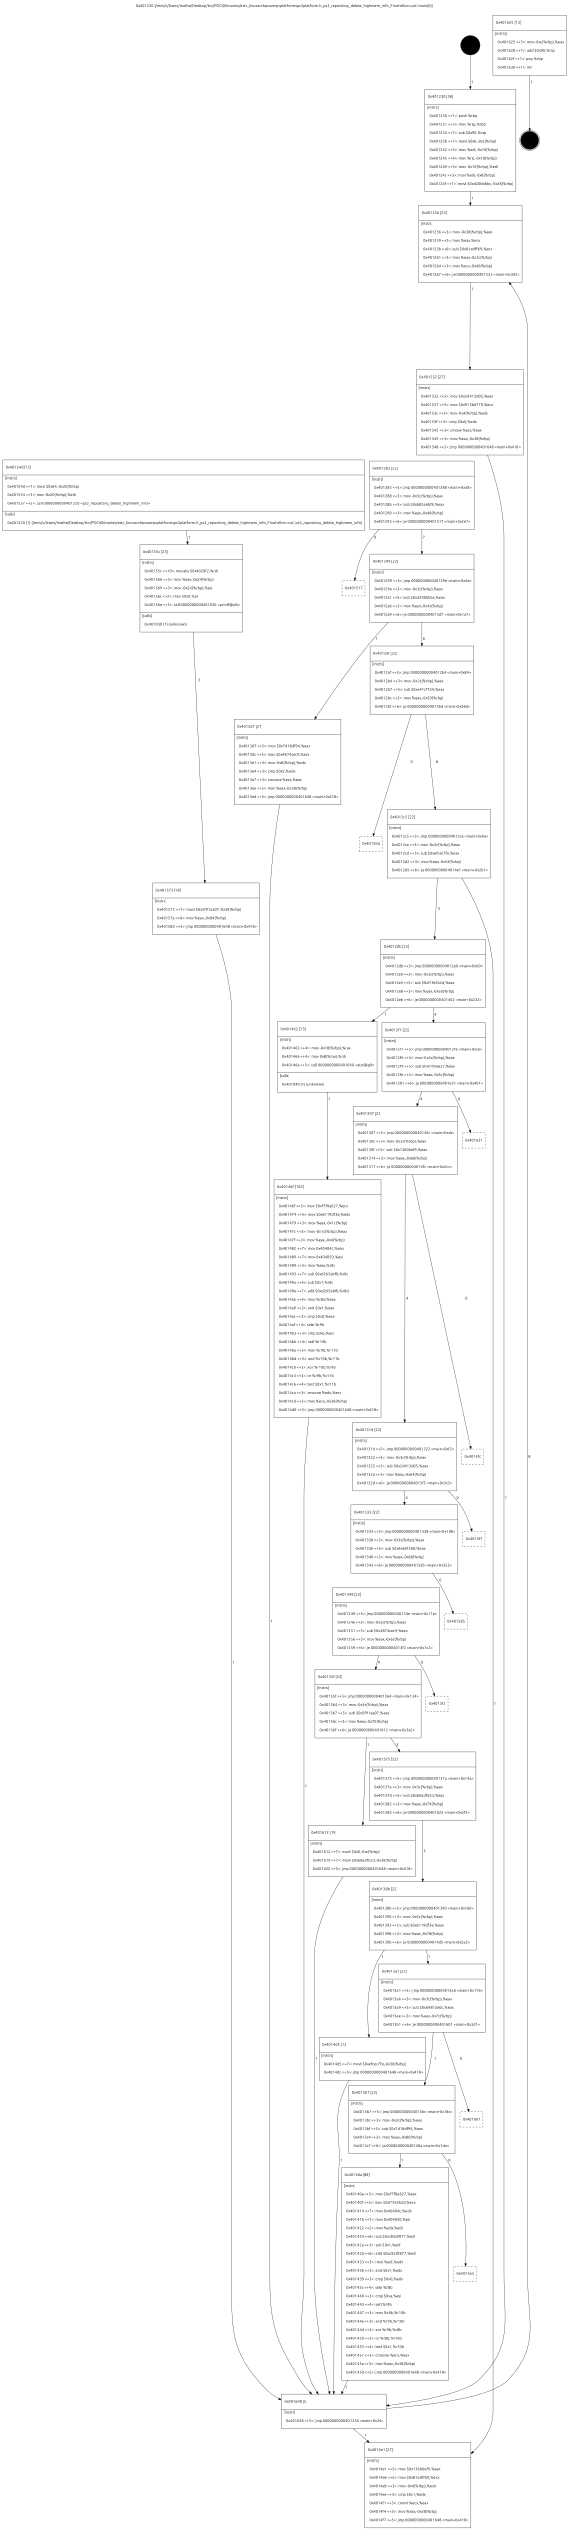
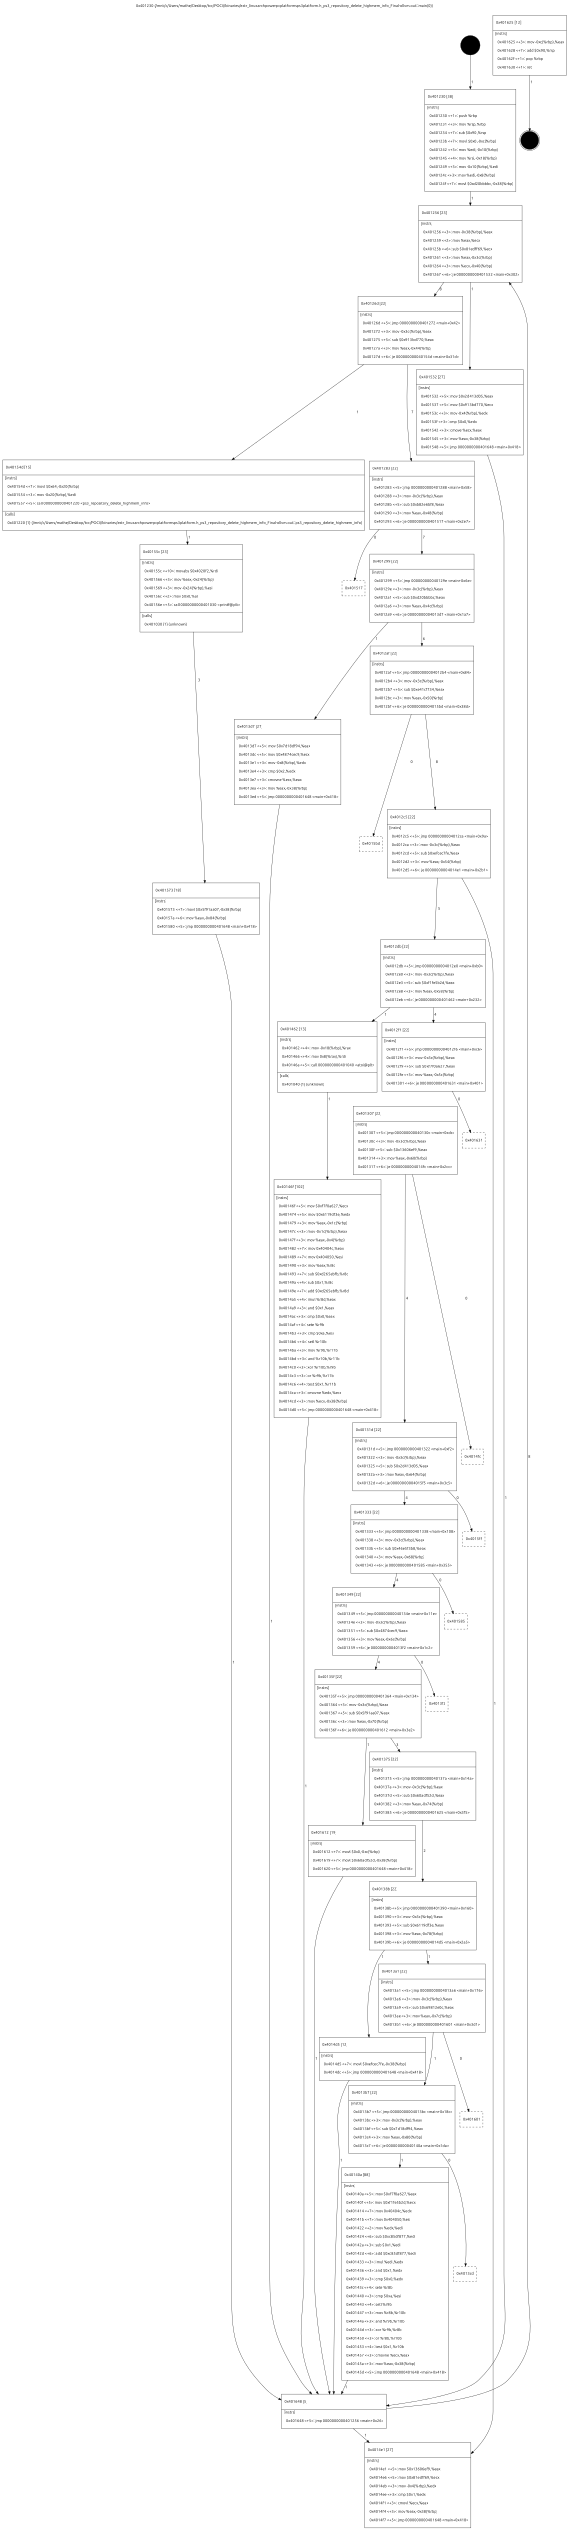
none -> (410, 331)
(420, 1097) -> none
none -> (396, 1579)
